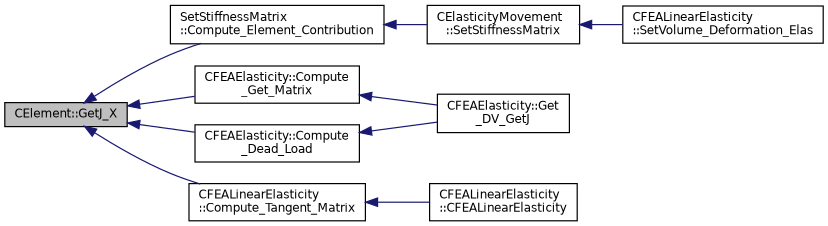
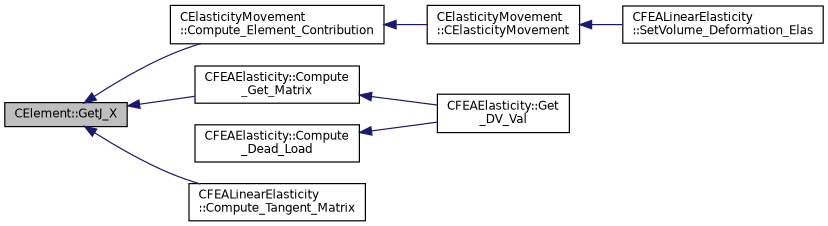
(277, 25) -> (277, 25)
(503, 25) -> (503, 25)
(503, 113) -> (503, 113)
(167, 128) -> none
(503, 202) -> none
